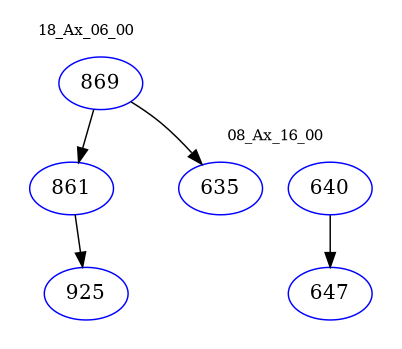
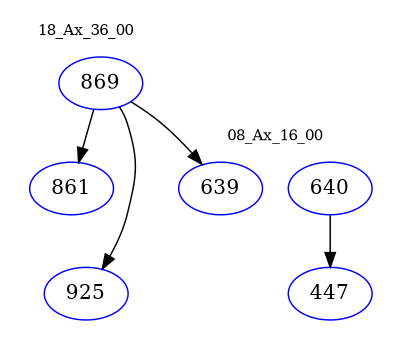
(86, 31) -> (86, 31)
(221, 188) -> (221, 188)
(78, 233) -> (134, 182)
(330, 294) -> (330, 294)
